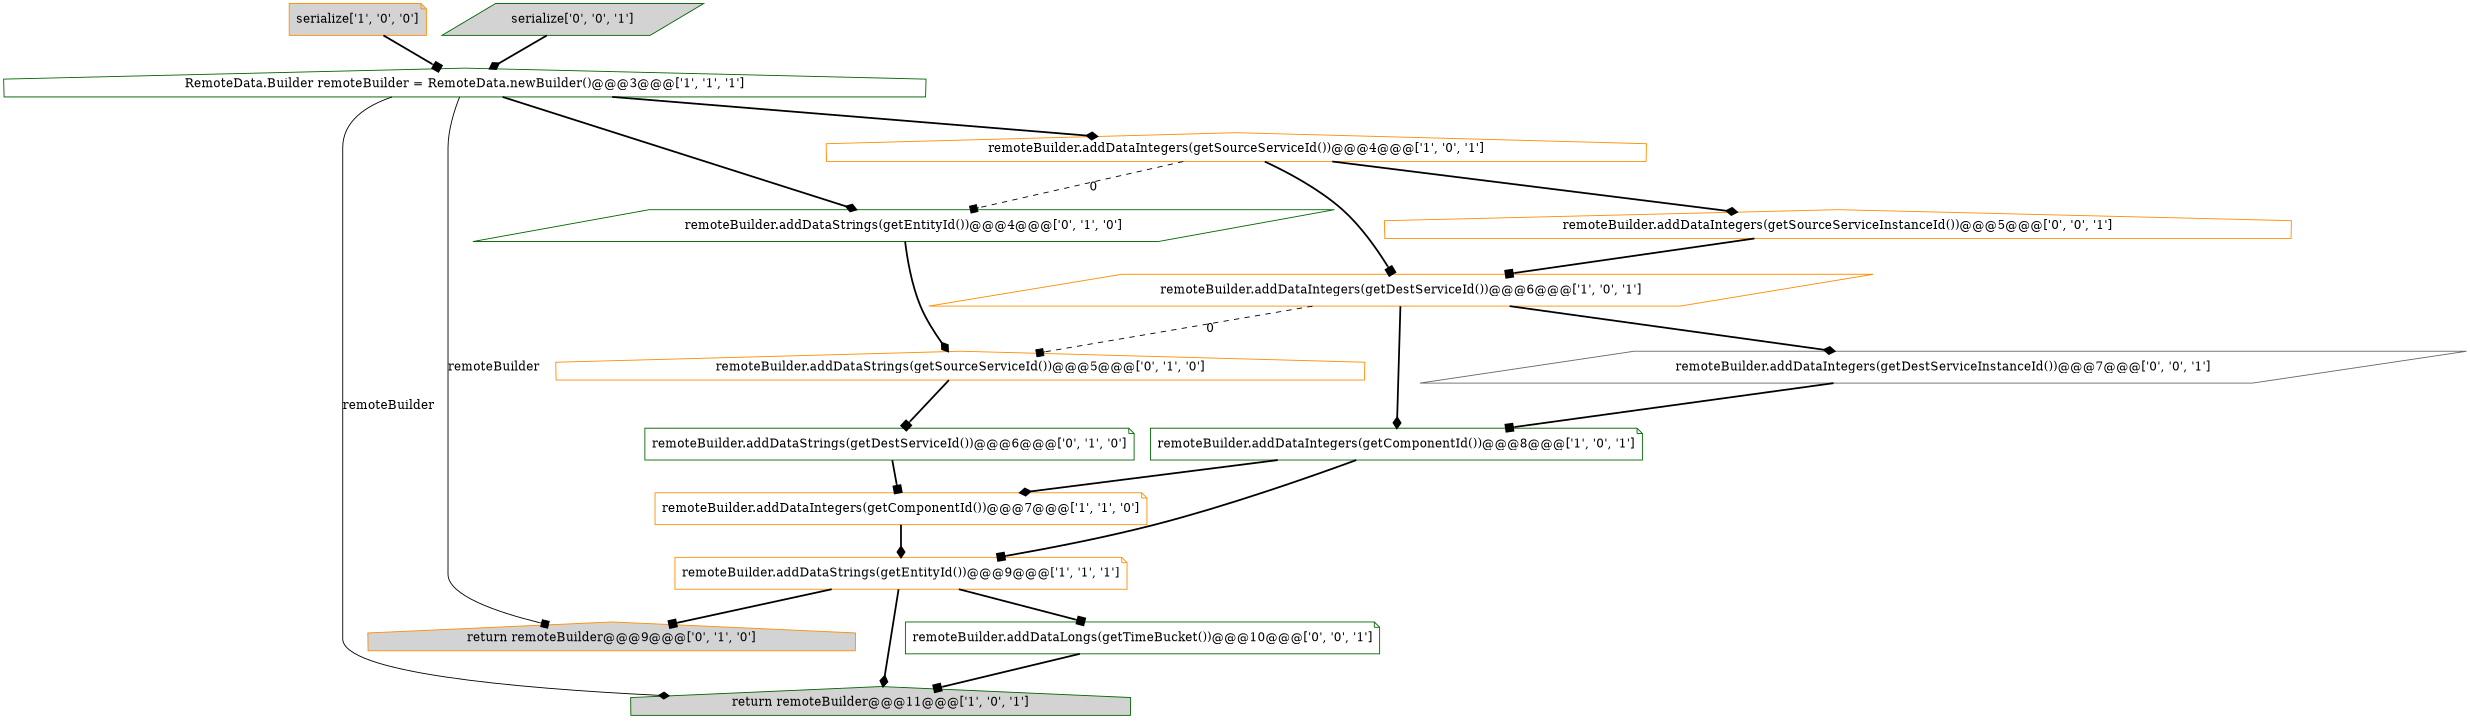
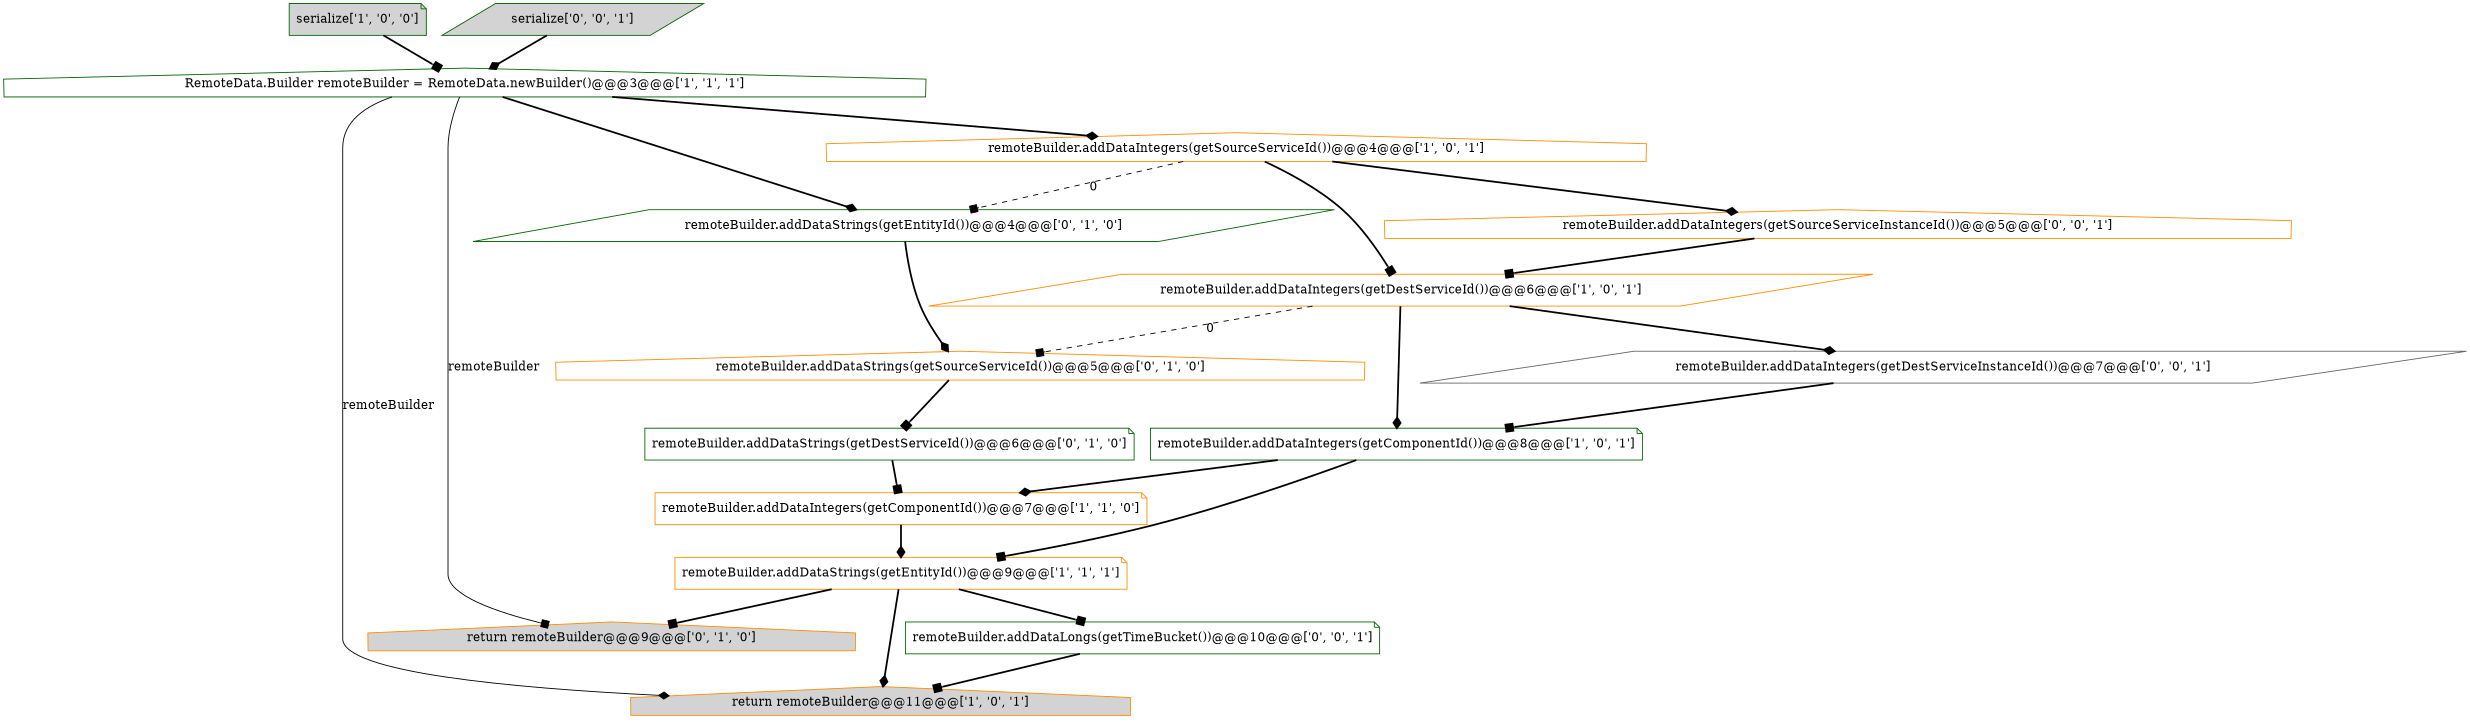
(358, 19) -> (358, 19)
(881, 702) -> (881, 702)
